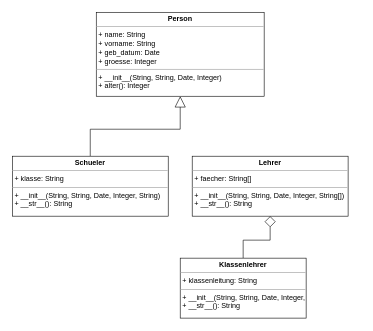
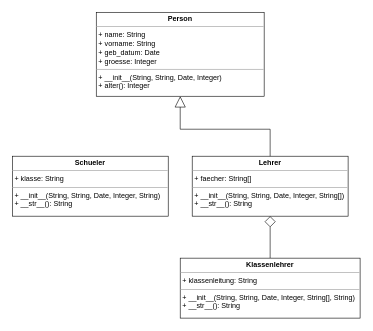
(120, 129) -> none
none -> (240, 129)
(243, 288) -> (270, 288)
